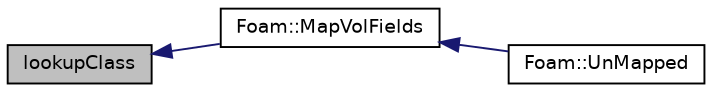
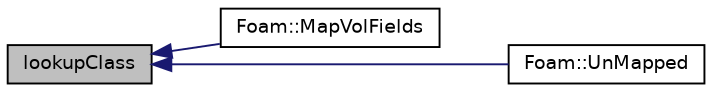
(484, 48) -> (340, 64)
